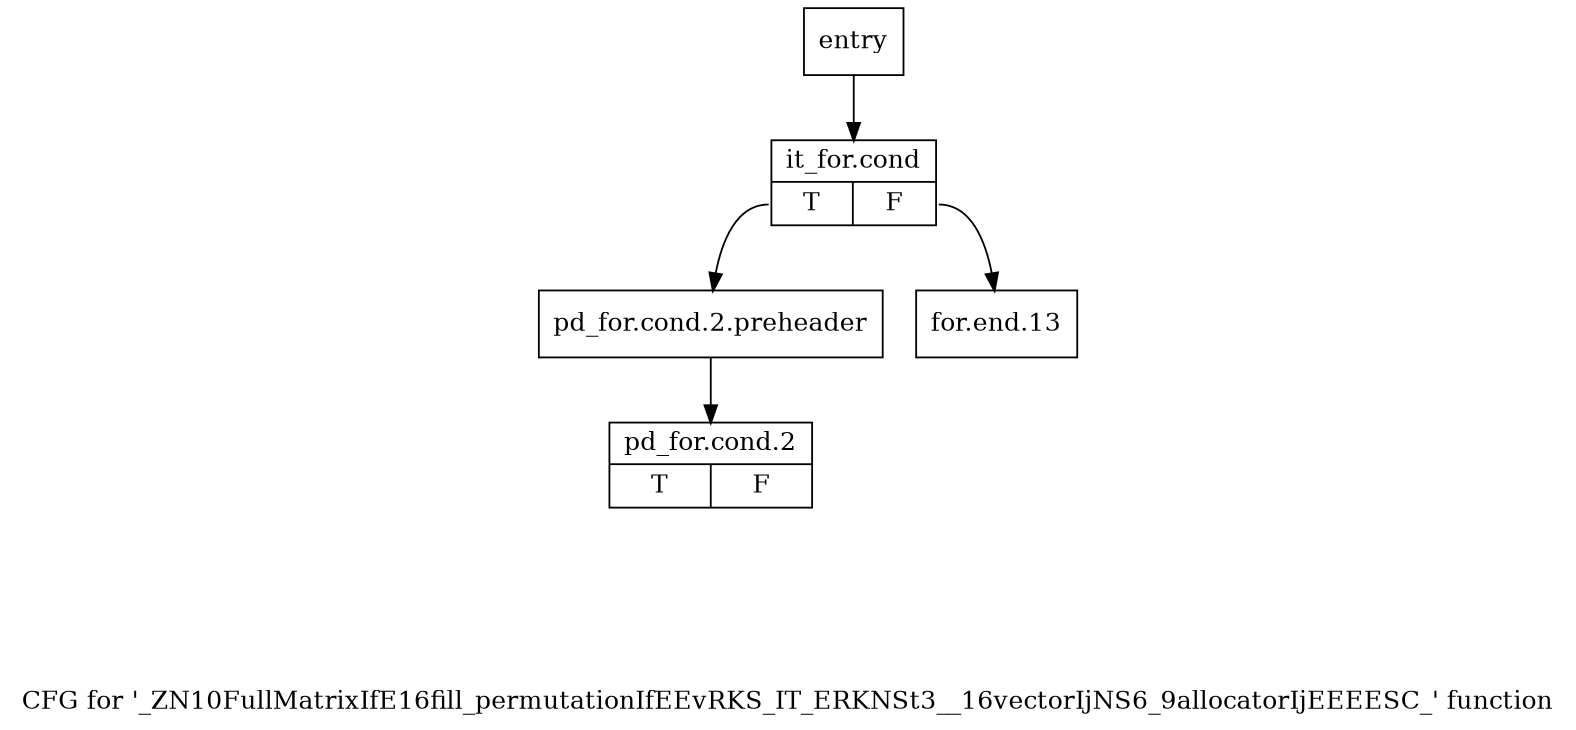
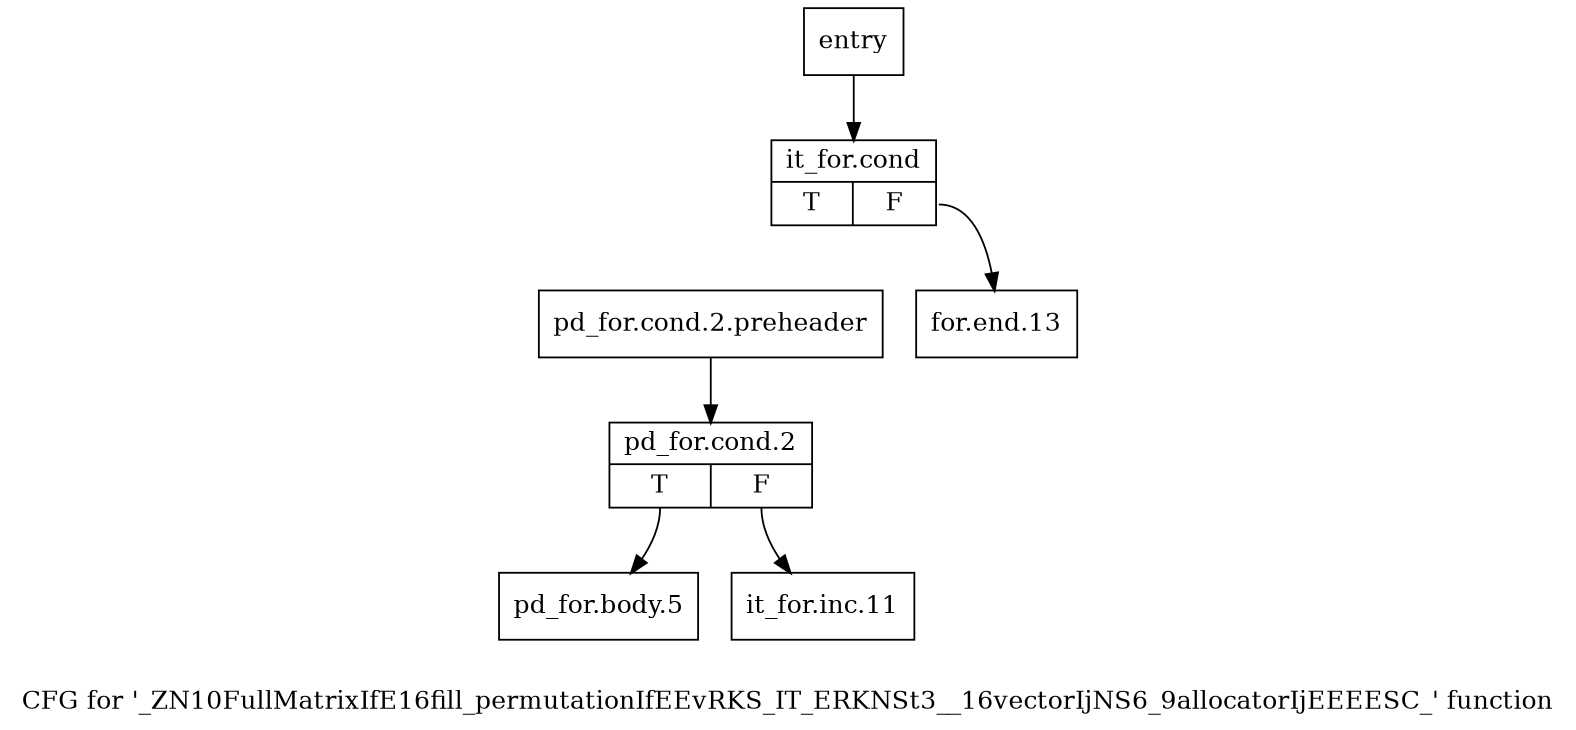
(731, 229) -> none
none -> (599, 606)
none -> (823, 606)
